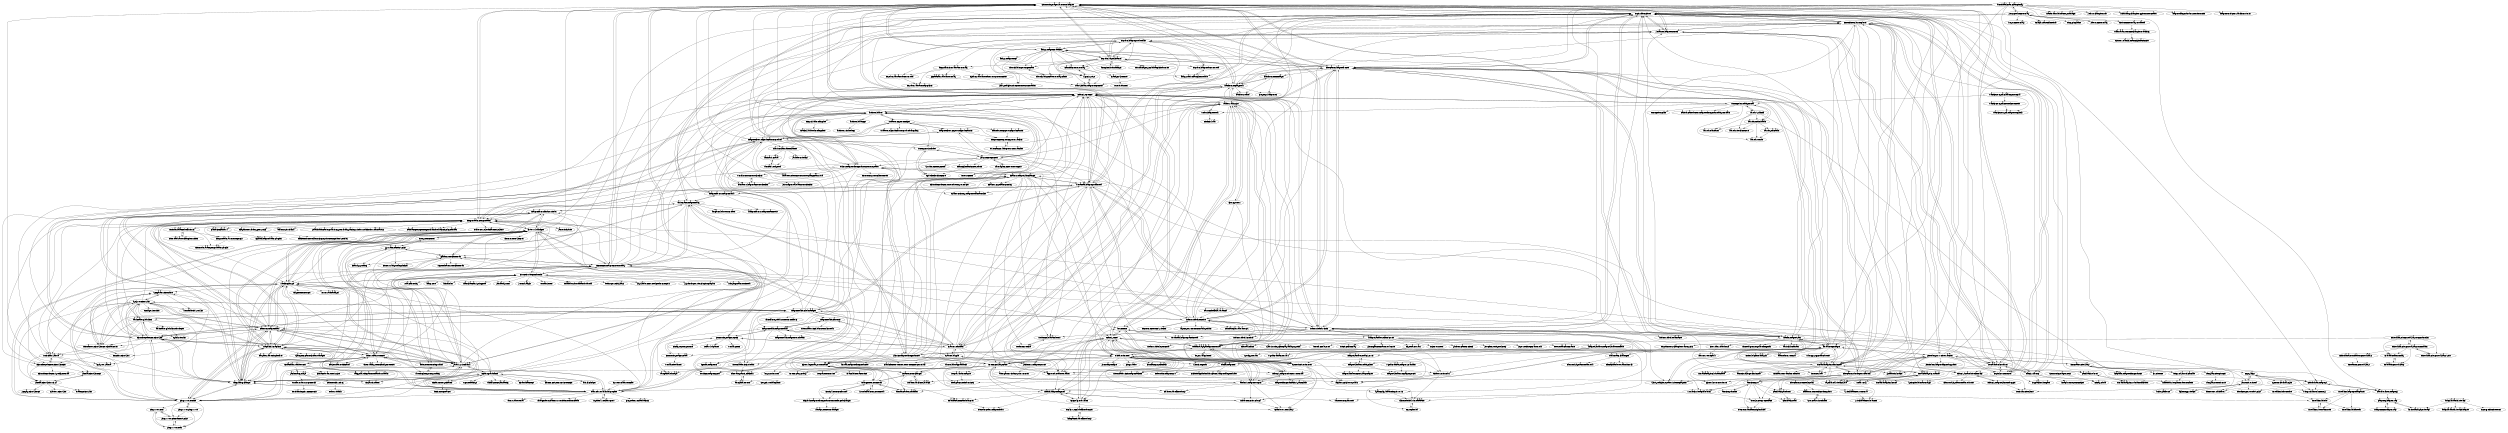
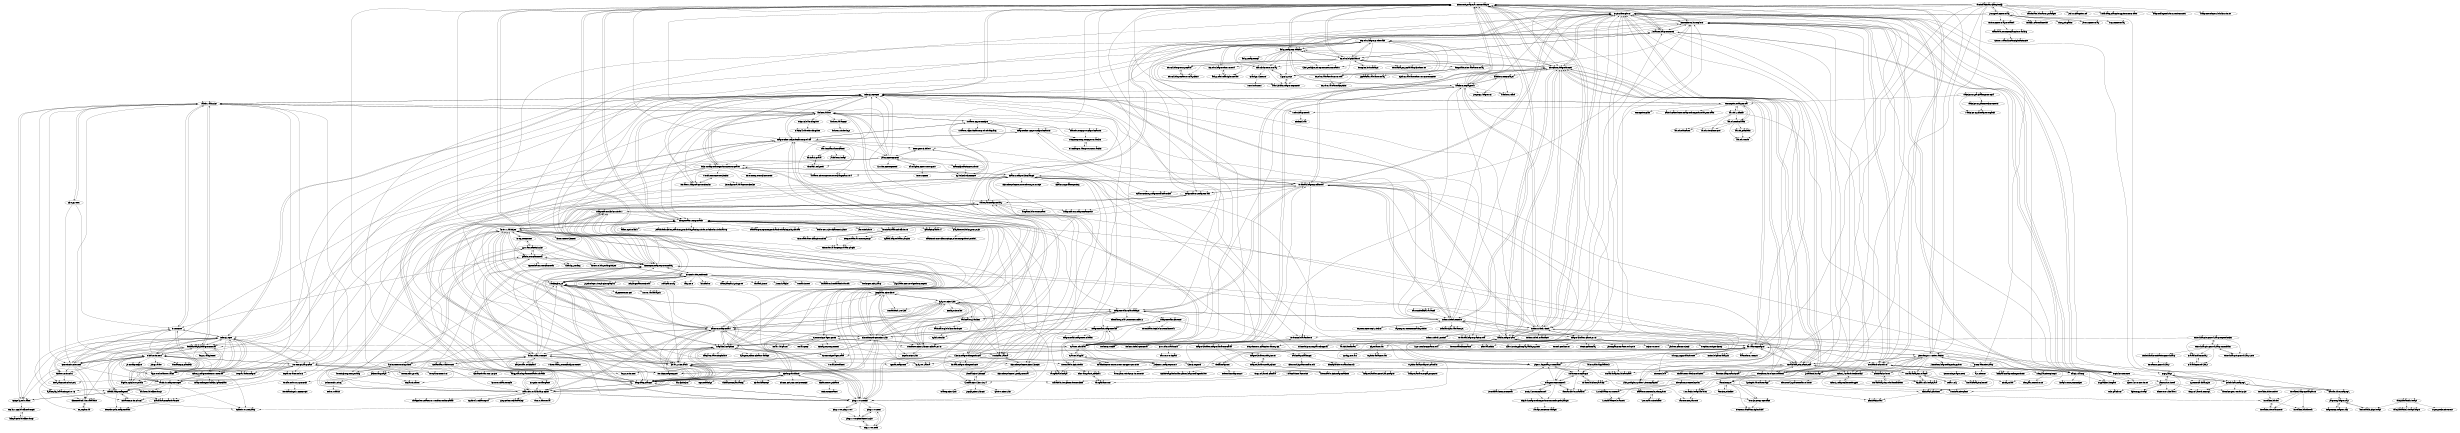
(979, 81) -> (1336, 63)
none -> (293, 374)
